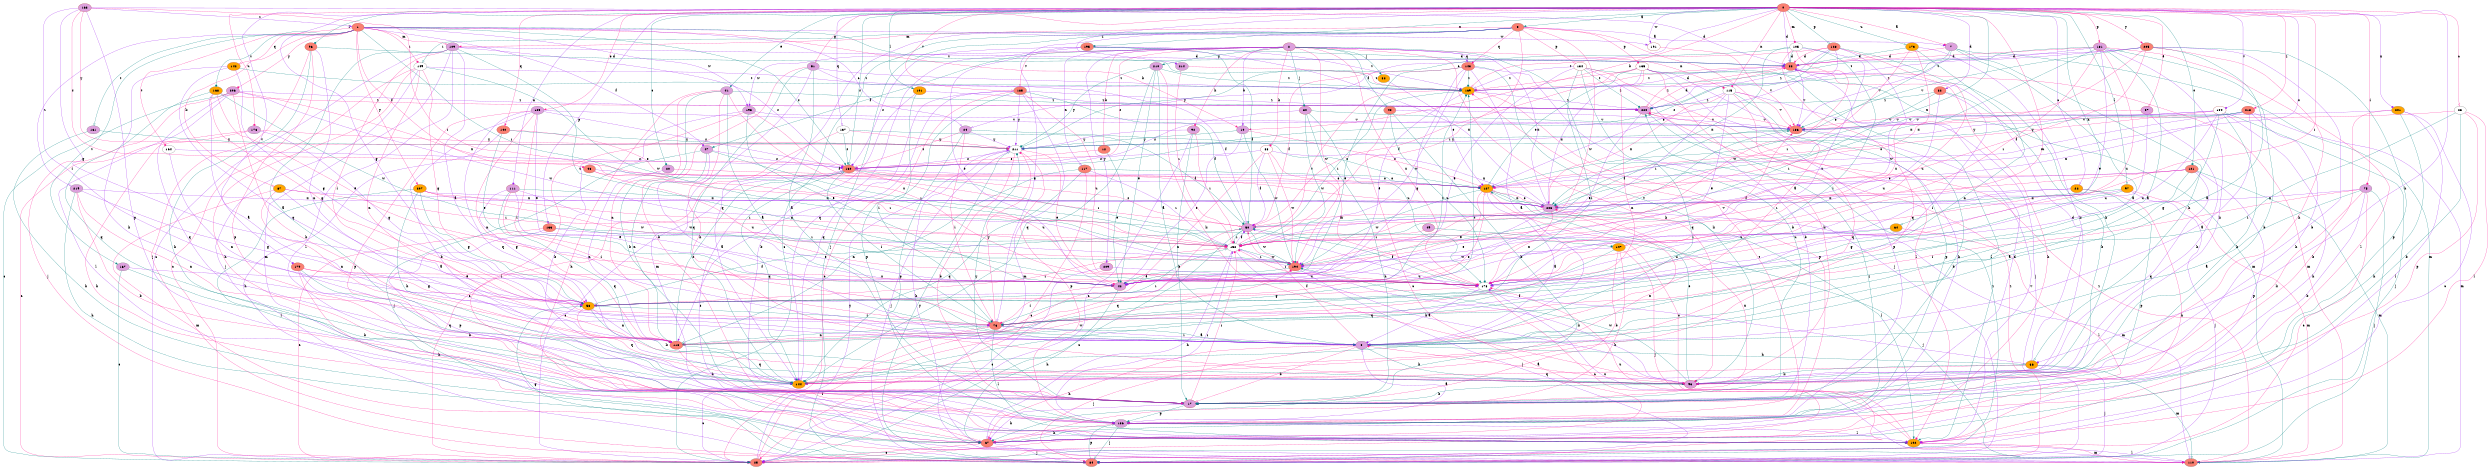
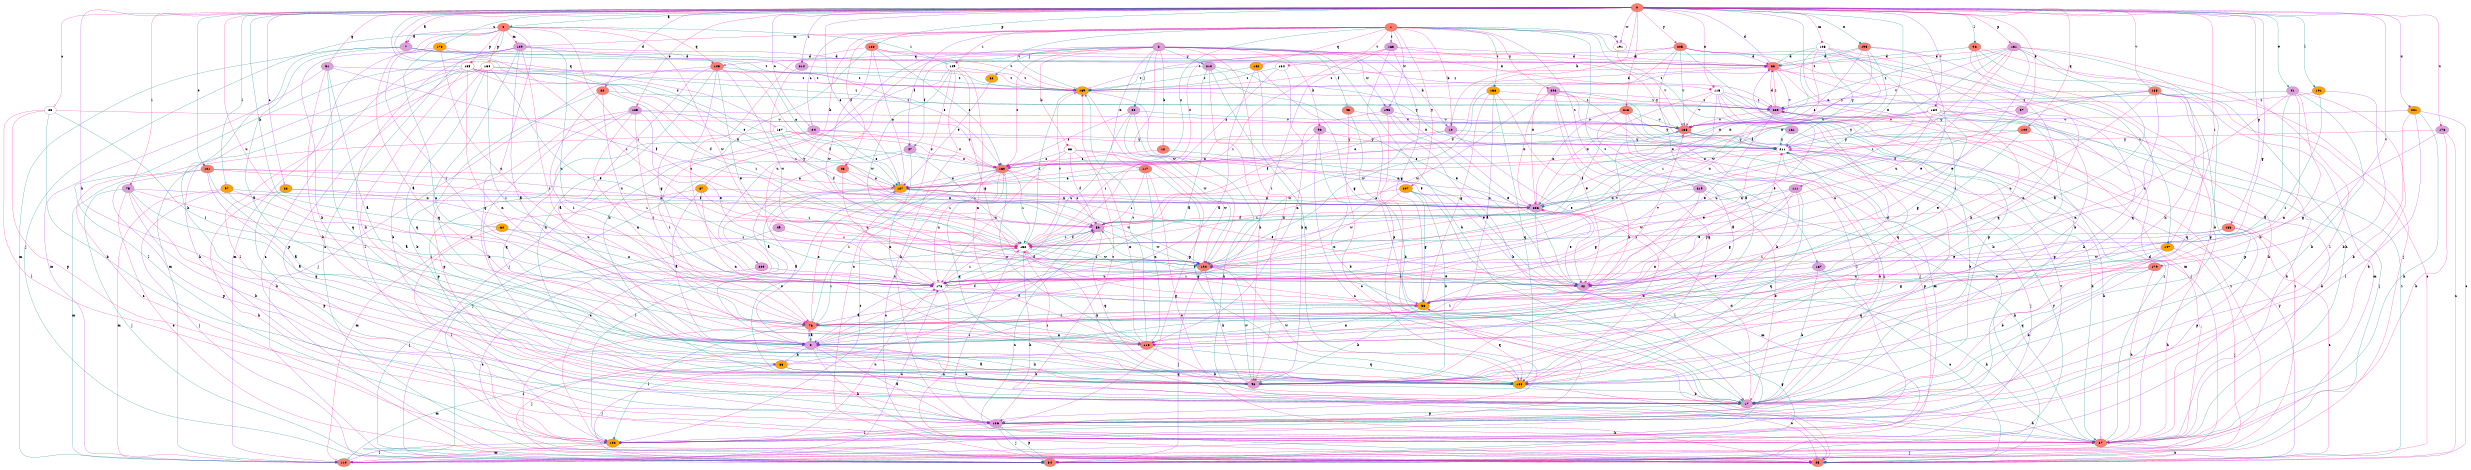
(221, 16) -> (1391, 36)
(1141, 50) -> none
(846, 148) -> (892, 142)
(668, 169) -> none
(1438, 192) -> none
(1852, 247) -> (407, 247)
(1379, 248) -> (1000, 271)
(1258, 258) -> (1085, 257)
(1021, 296) -> (1193, 84)
